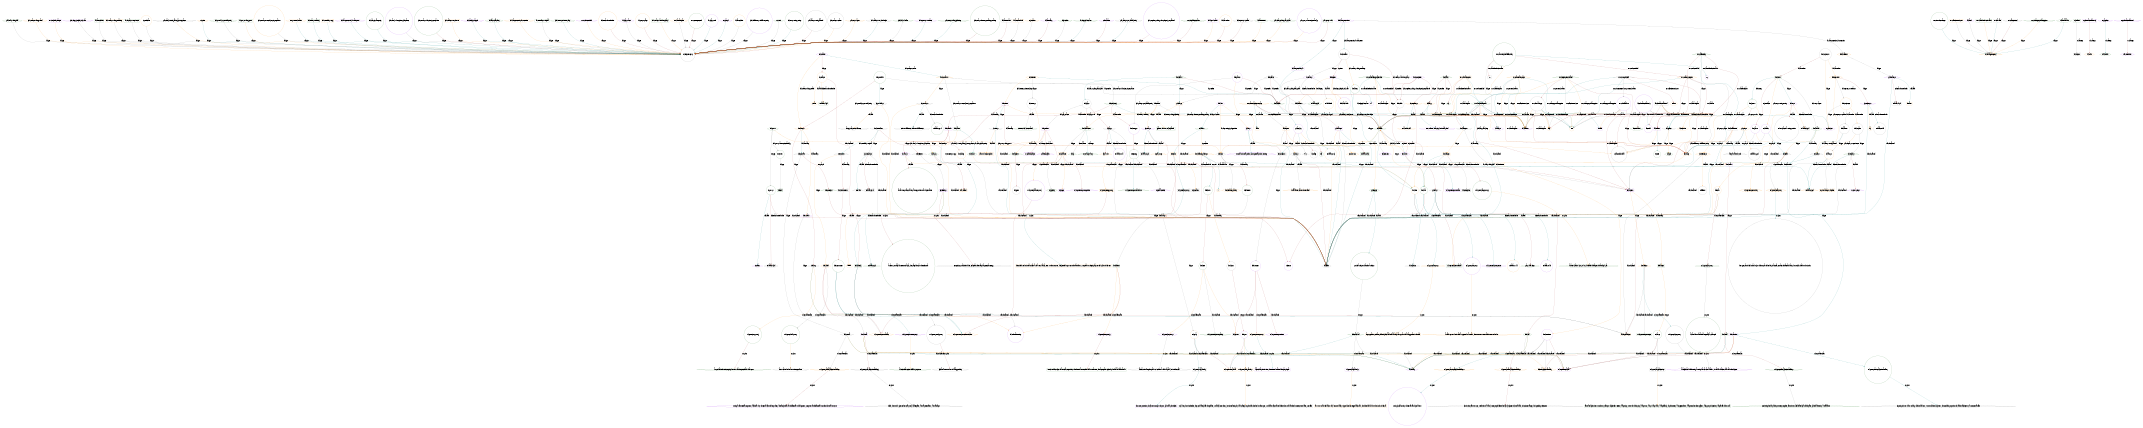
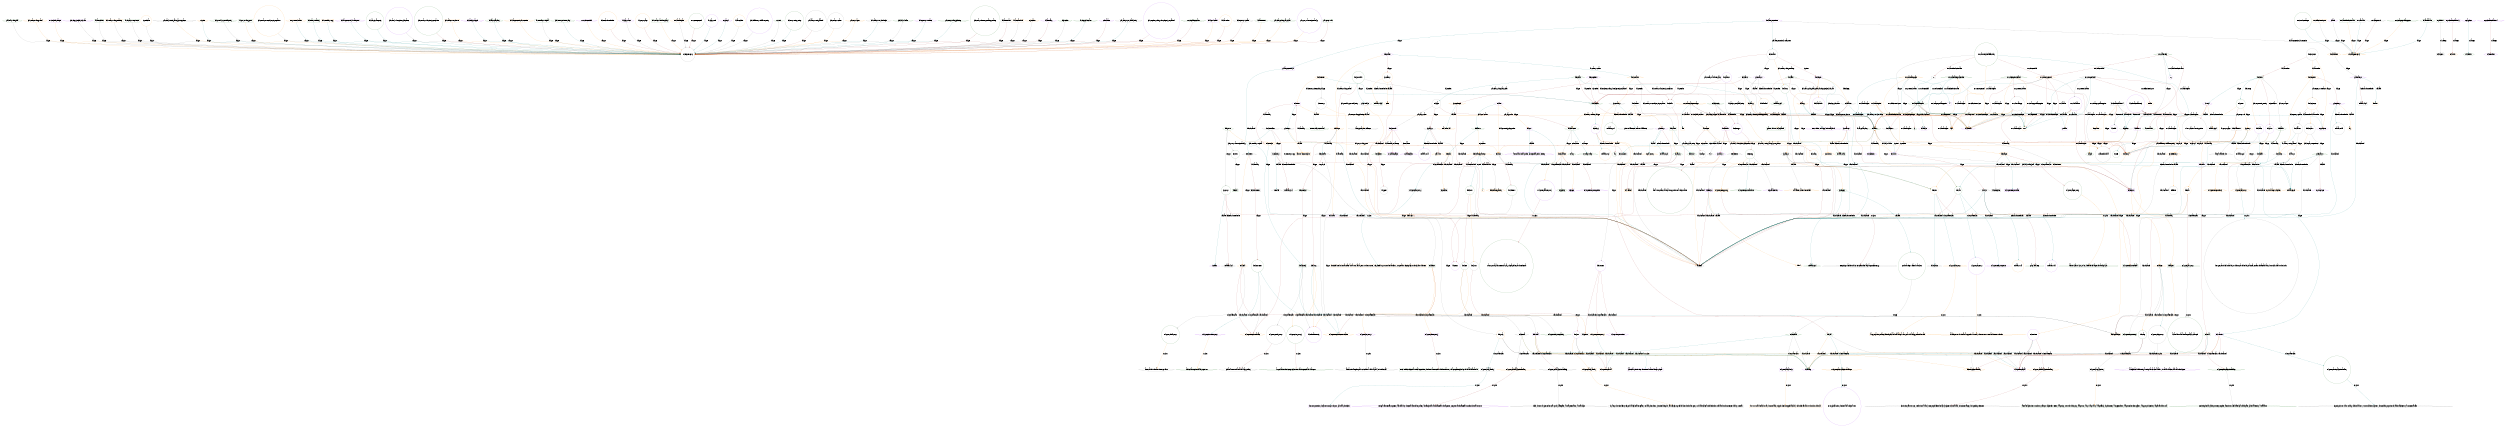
(1473, 90) -> (1918, 86)
(950, 370) -> (1238, 370)
